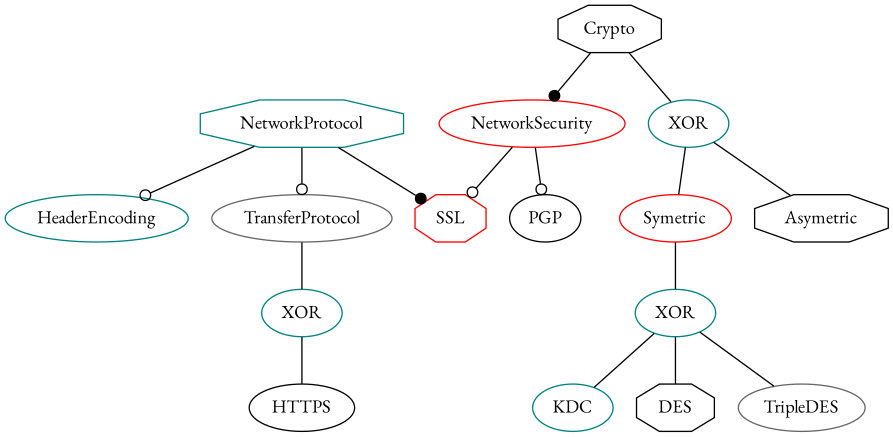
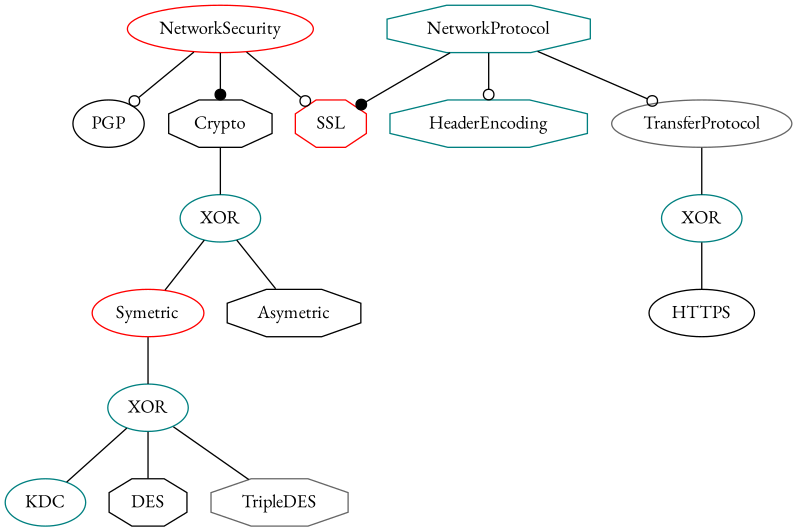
(574, 72) -> (220, 71)
(97, 218) -> (489, 124)
(802, 408) -> (280, 502)
